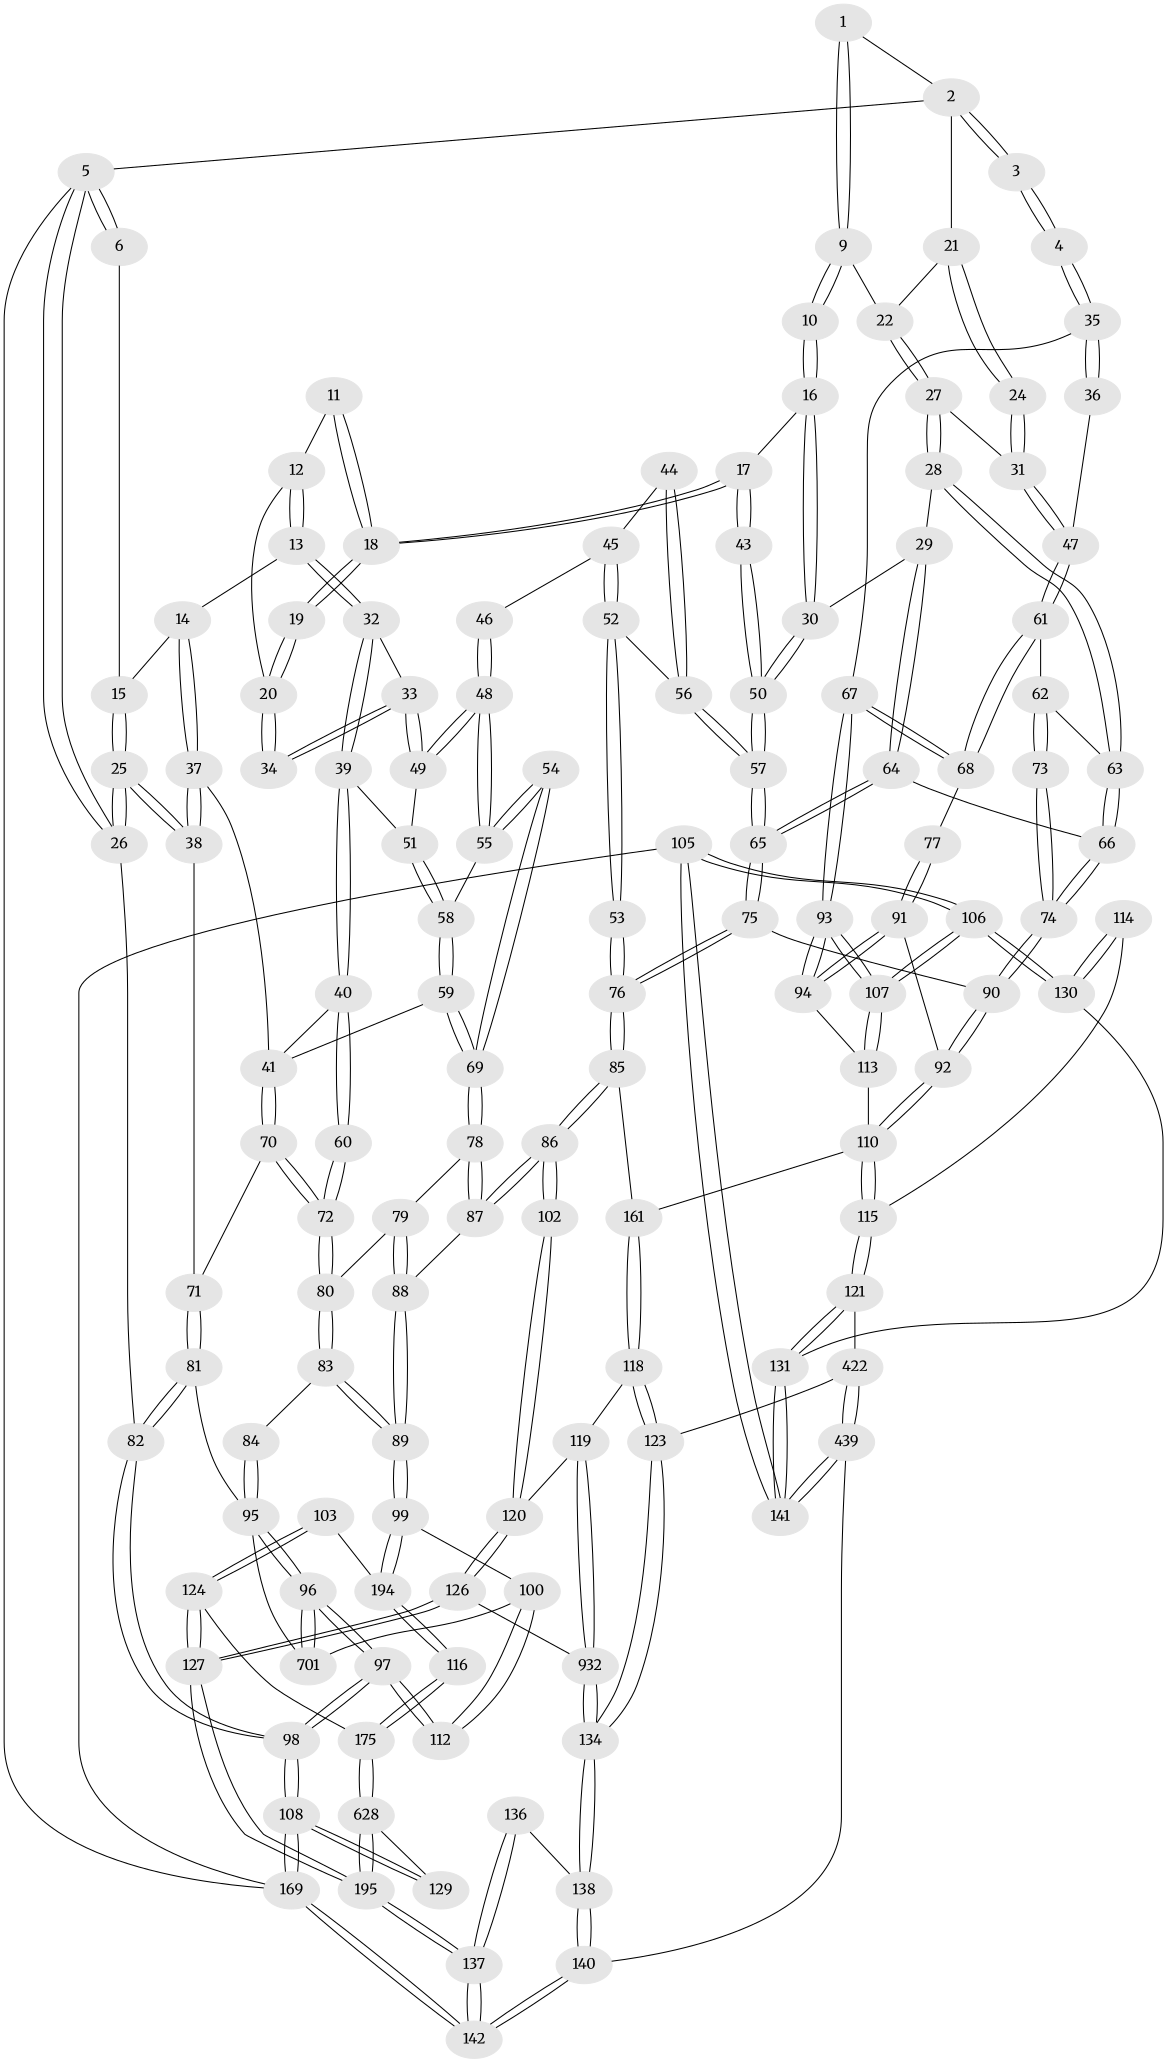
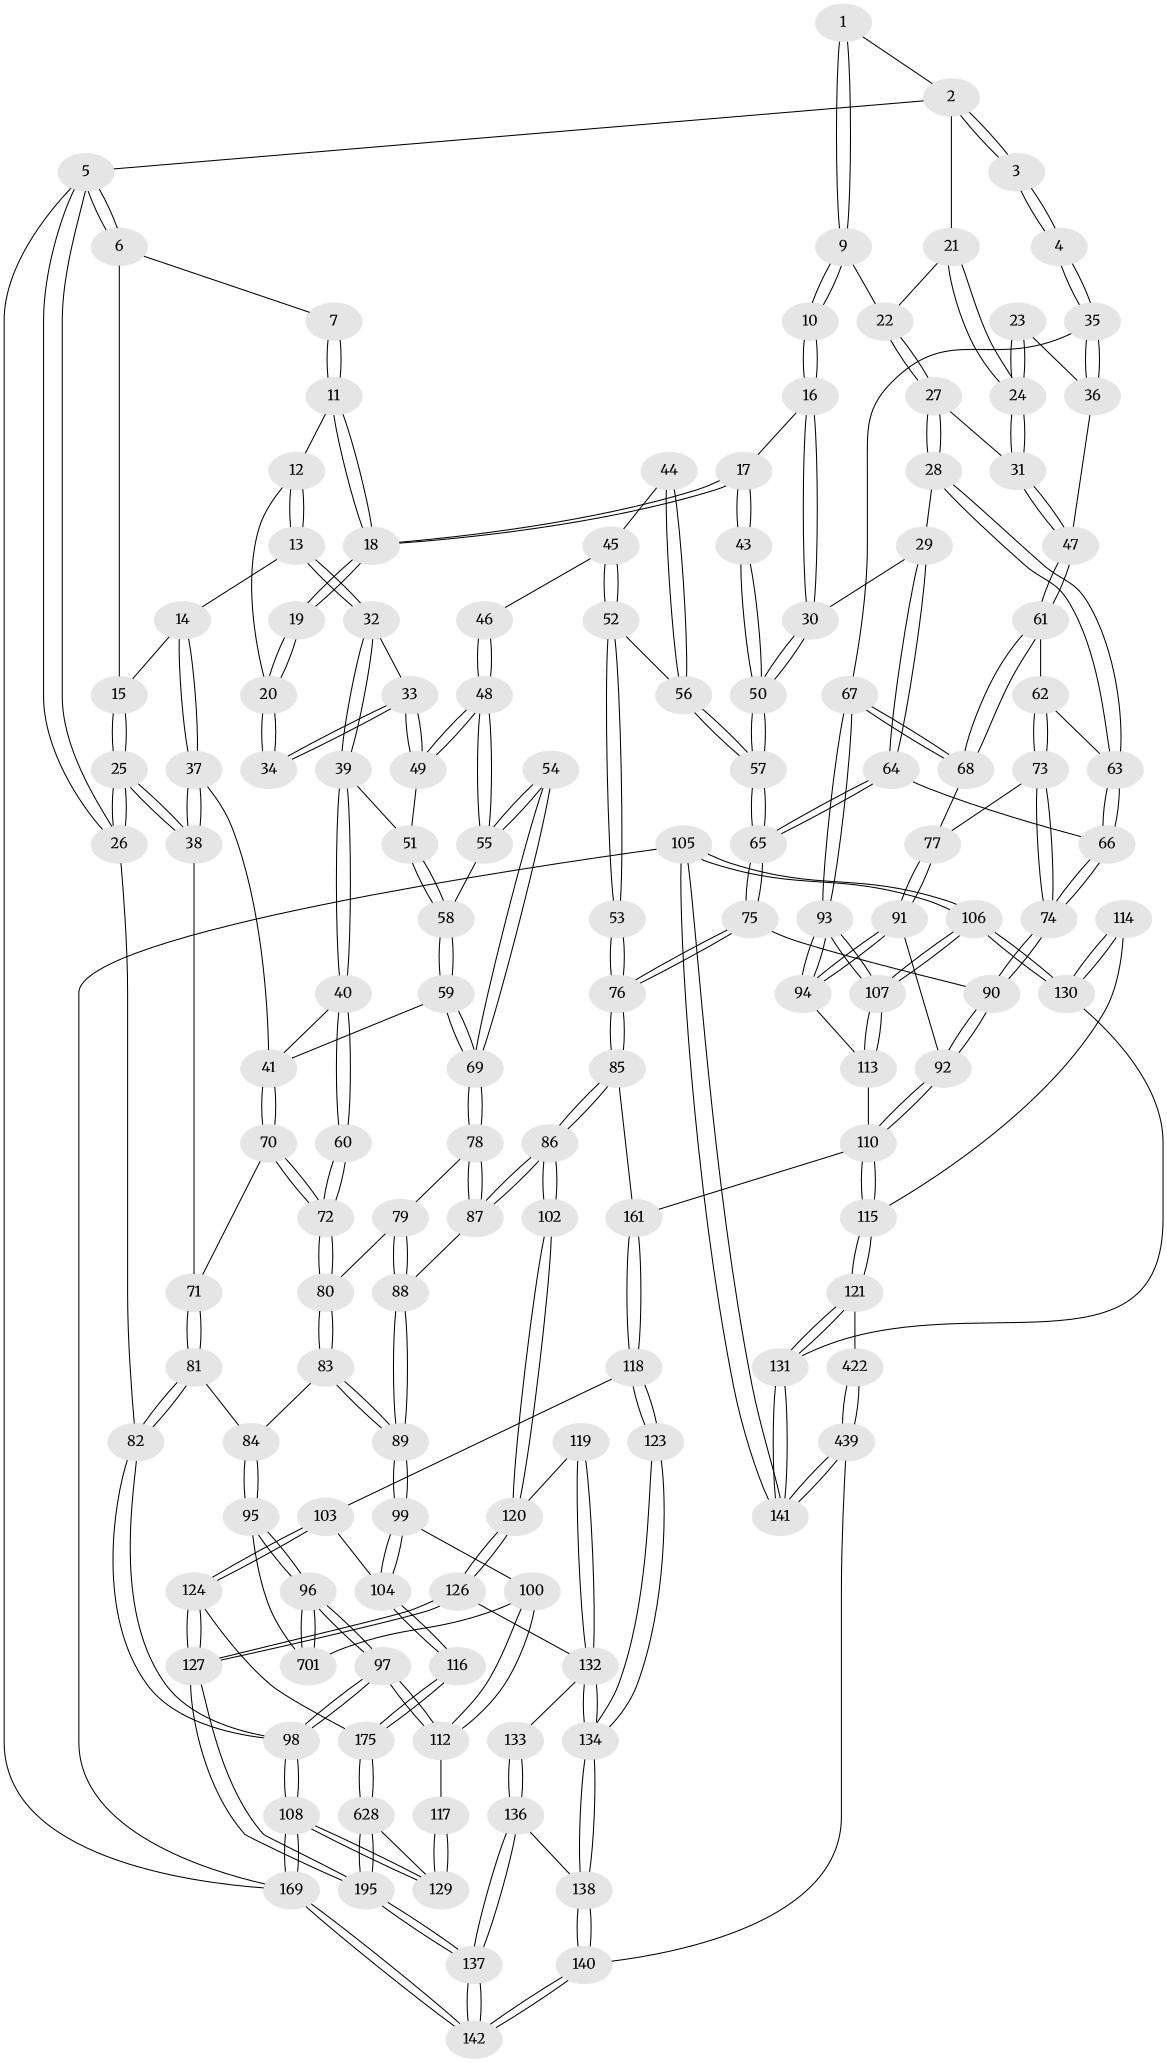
none -> (334, 322)
none -> (1018, 322)
none -> (992, 804)
(607, 1405) -> (480, 1442)
(765, 1406) -> none
(208, 1446) -> (223, 1405)
(383, 1592) -> (383, 1592)
(590, 1666) -> (590, 1666)
none -> (516, 1741)
none -> (441, 1816)
